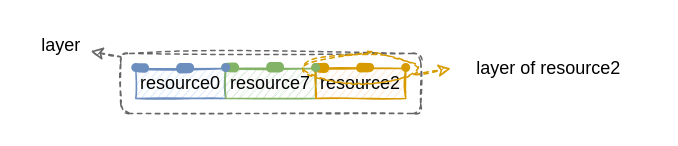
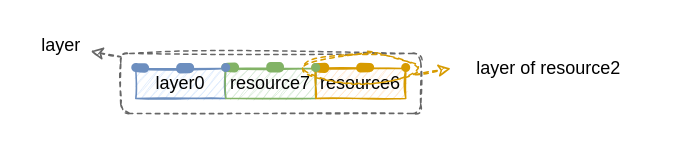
(181, 83) -> (181, 83)
(361, 83) -> (361, 83)
